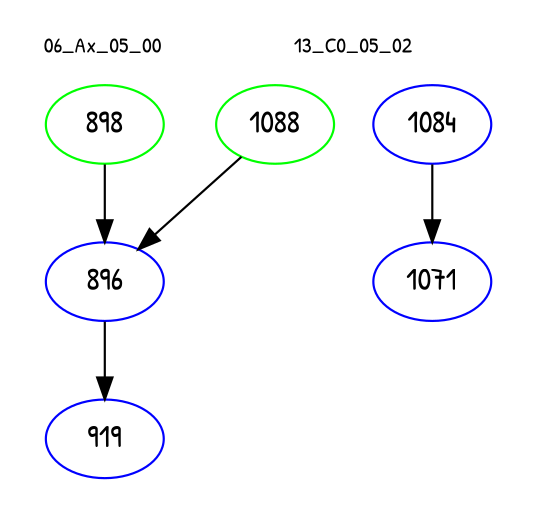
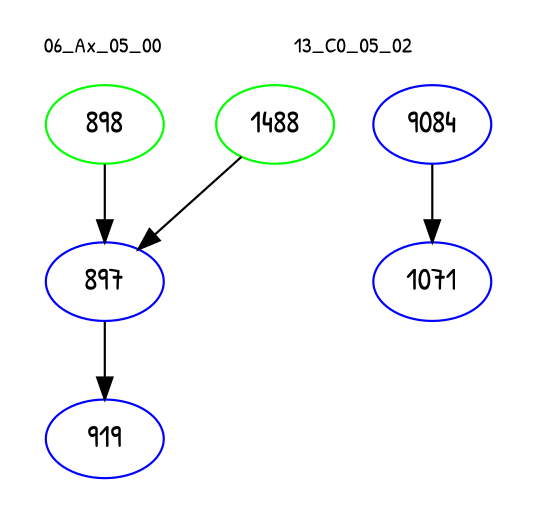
(275, 124) -> (275, 124)
(432, 124) -> (432, 124)
(105, 282) -> (105, 282)
